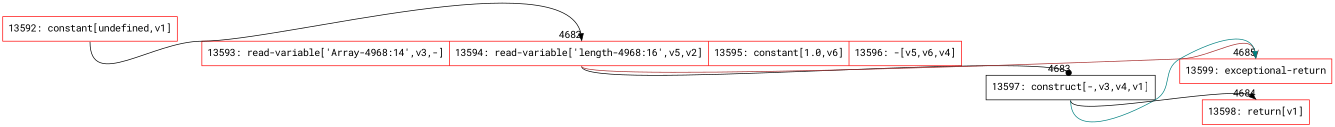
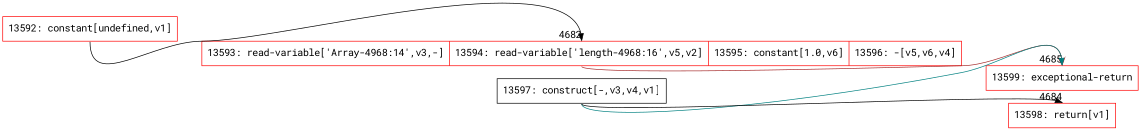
(824, 71) -> none
